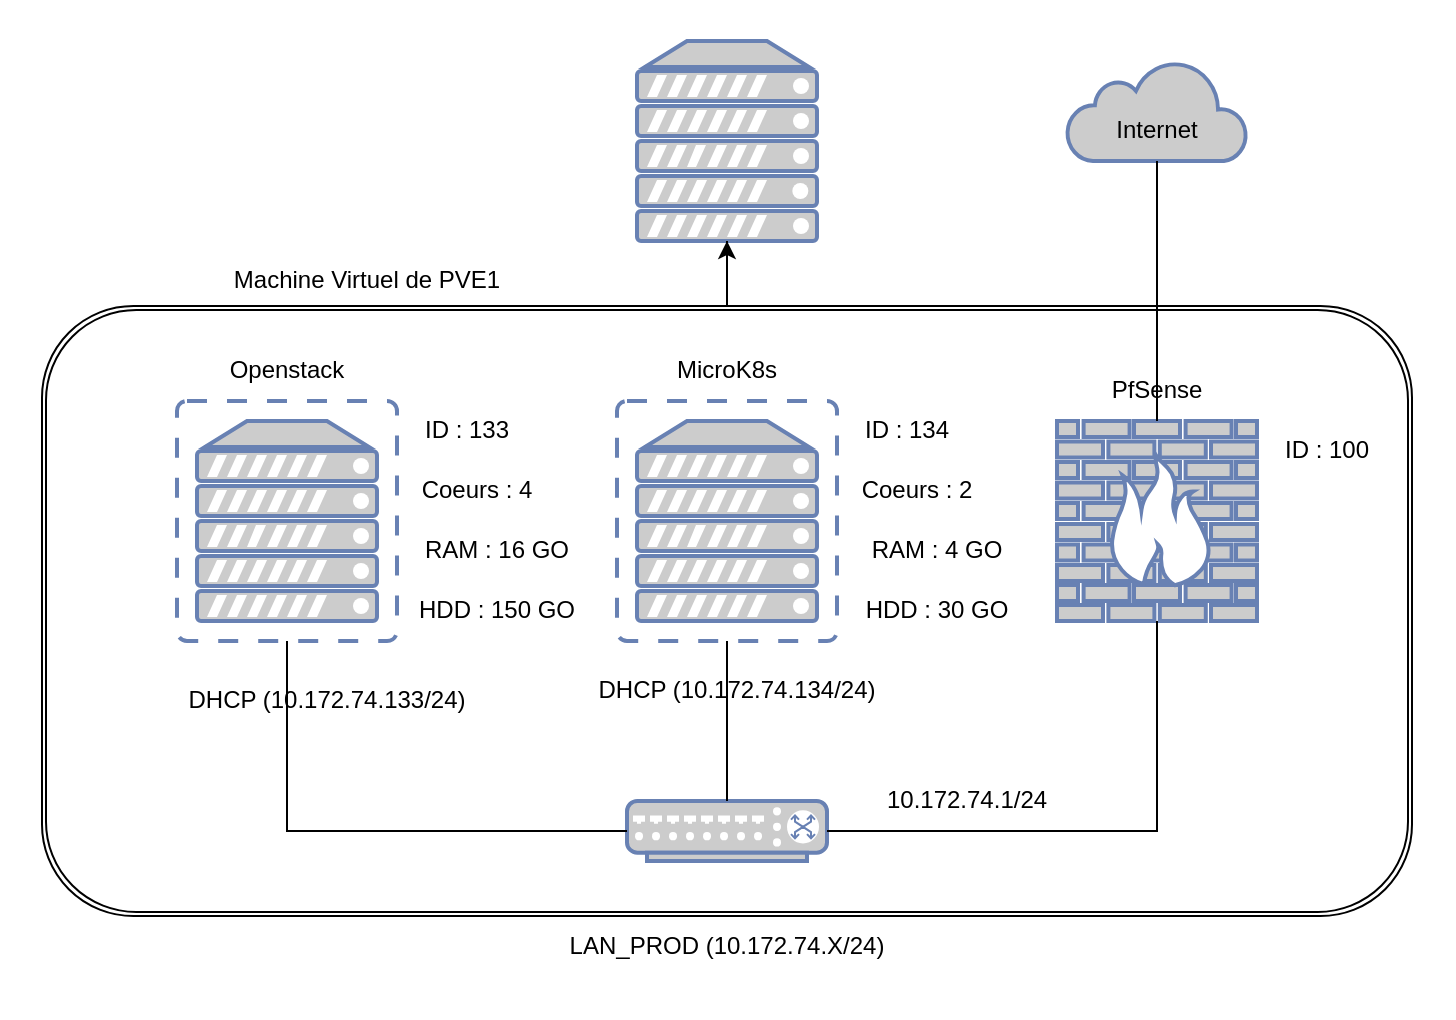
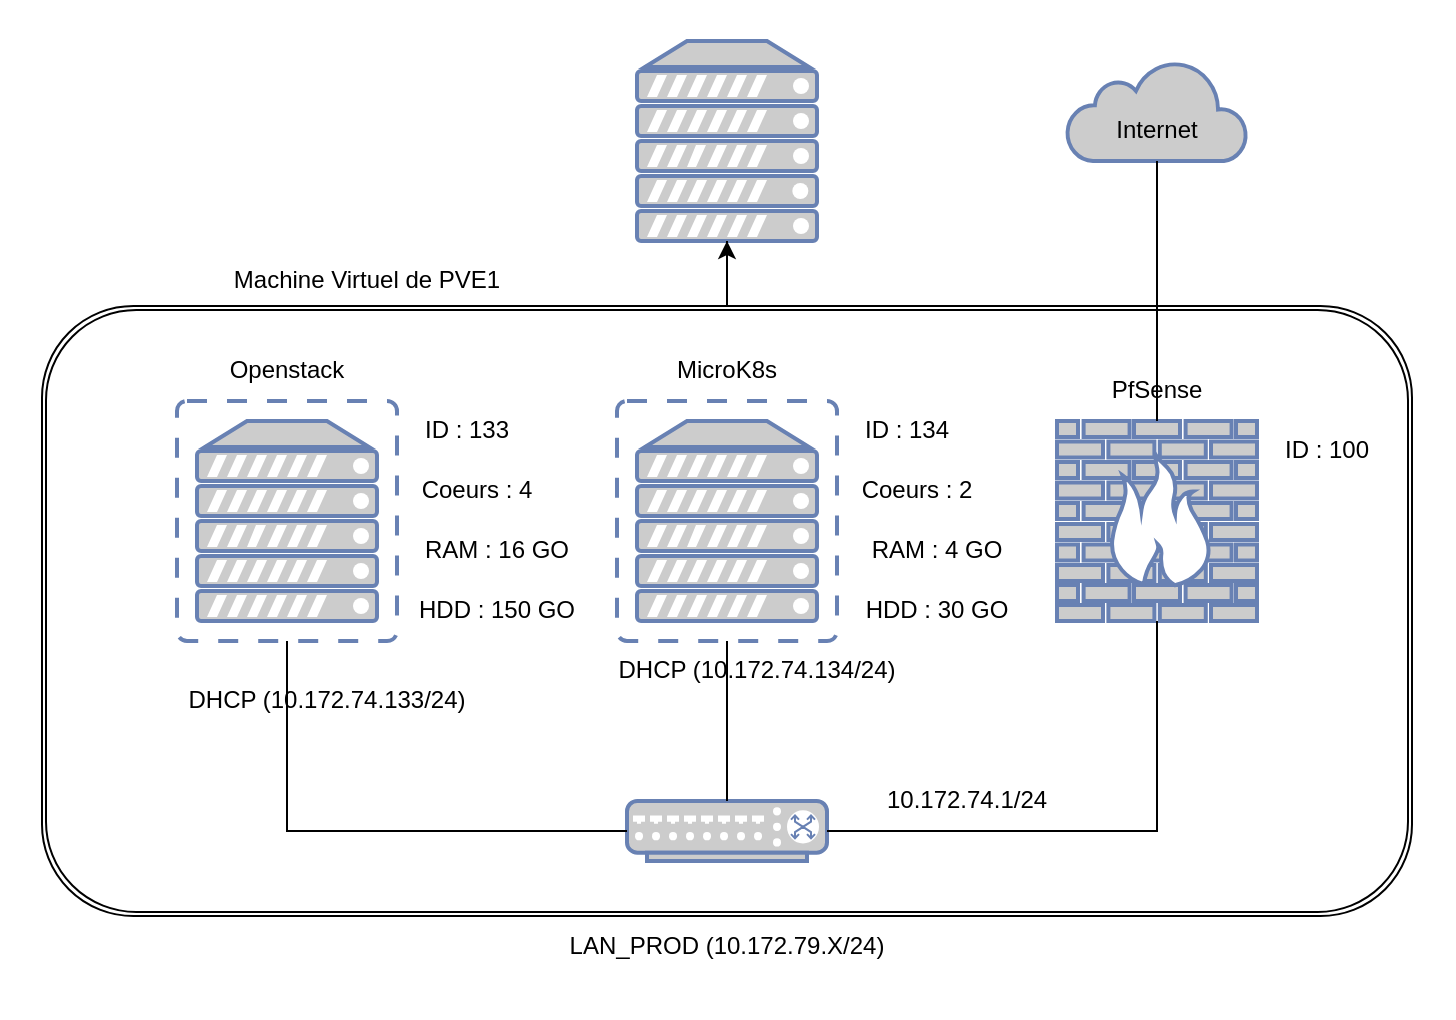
(737, 691) -> (757, 671)
(728, 947) -> (728, 947)
